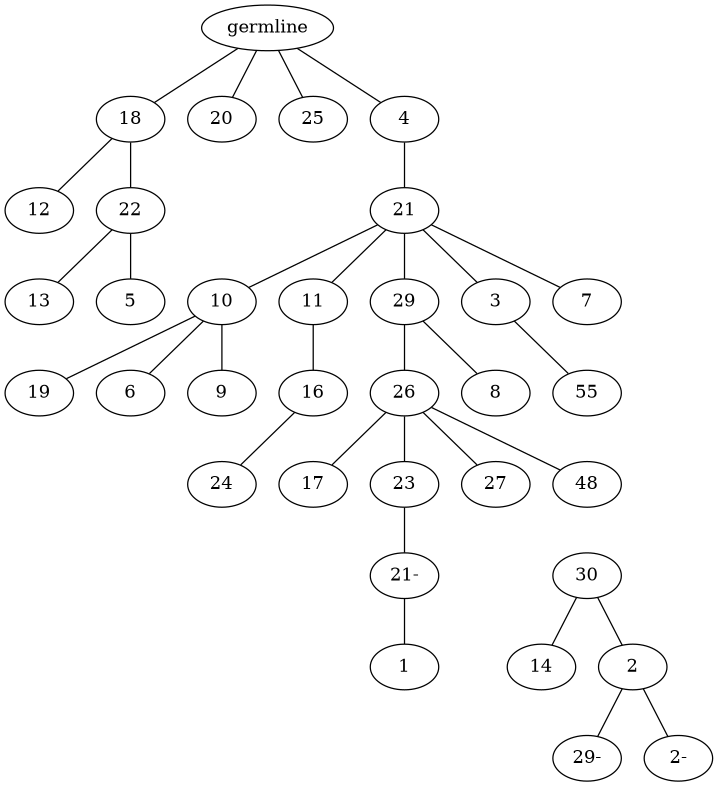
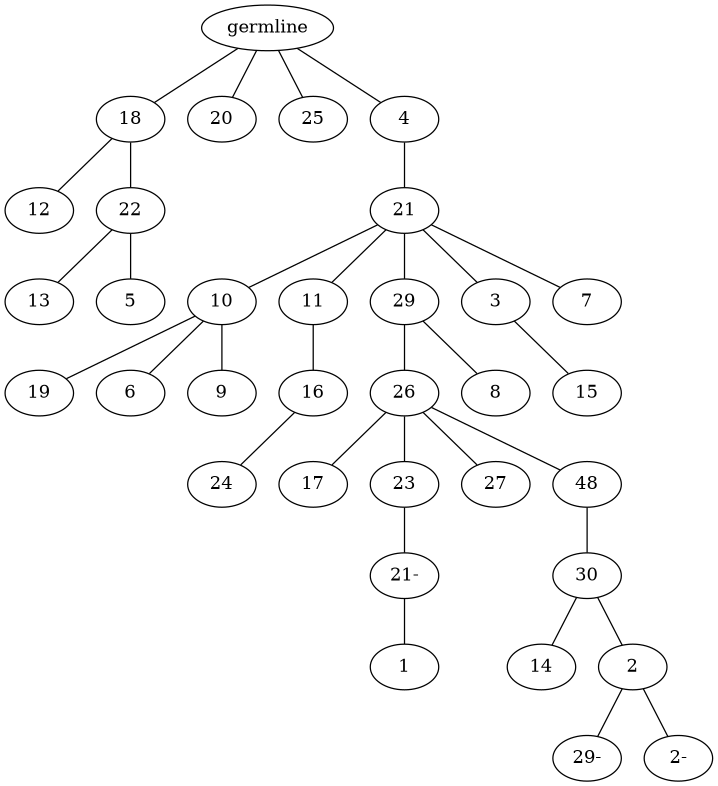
(587, 393) -> (587, 393)
none -> (587, 530)
